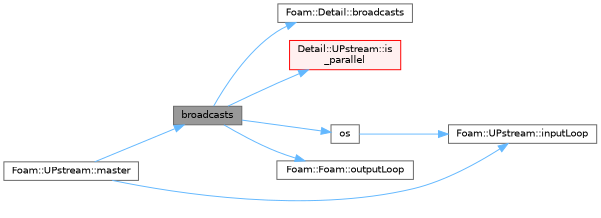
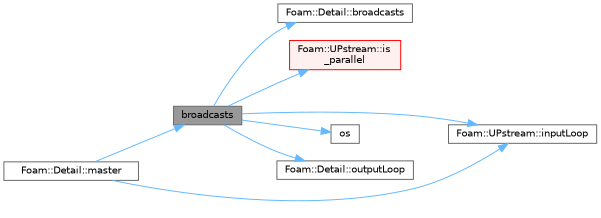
(345, 55) -> (345, 55)
(399, 134) -> (355, 113)
(345, 170) -> (345, 170)
(71, 171) -> (71, 171)
